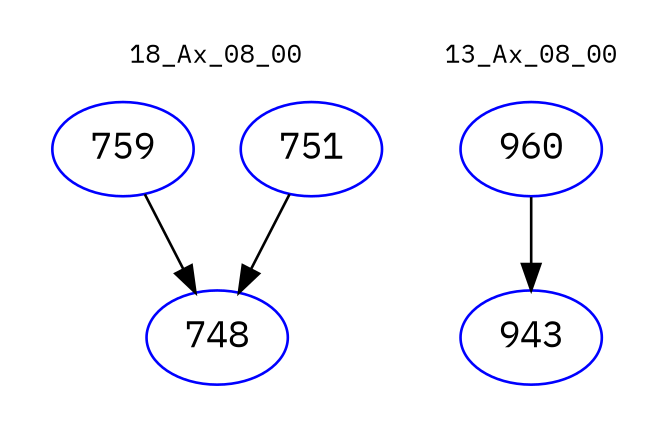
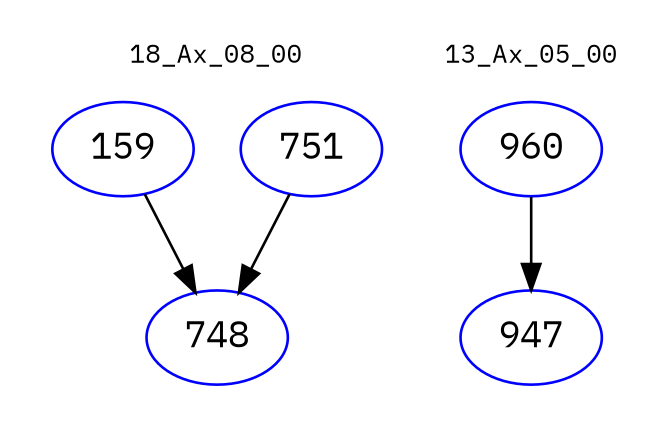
(532, 56) -> (532, 56)
(123, 149) -> (123, 149)
(531, 338) -> (531, 338)
